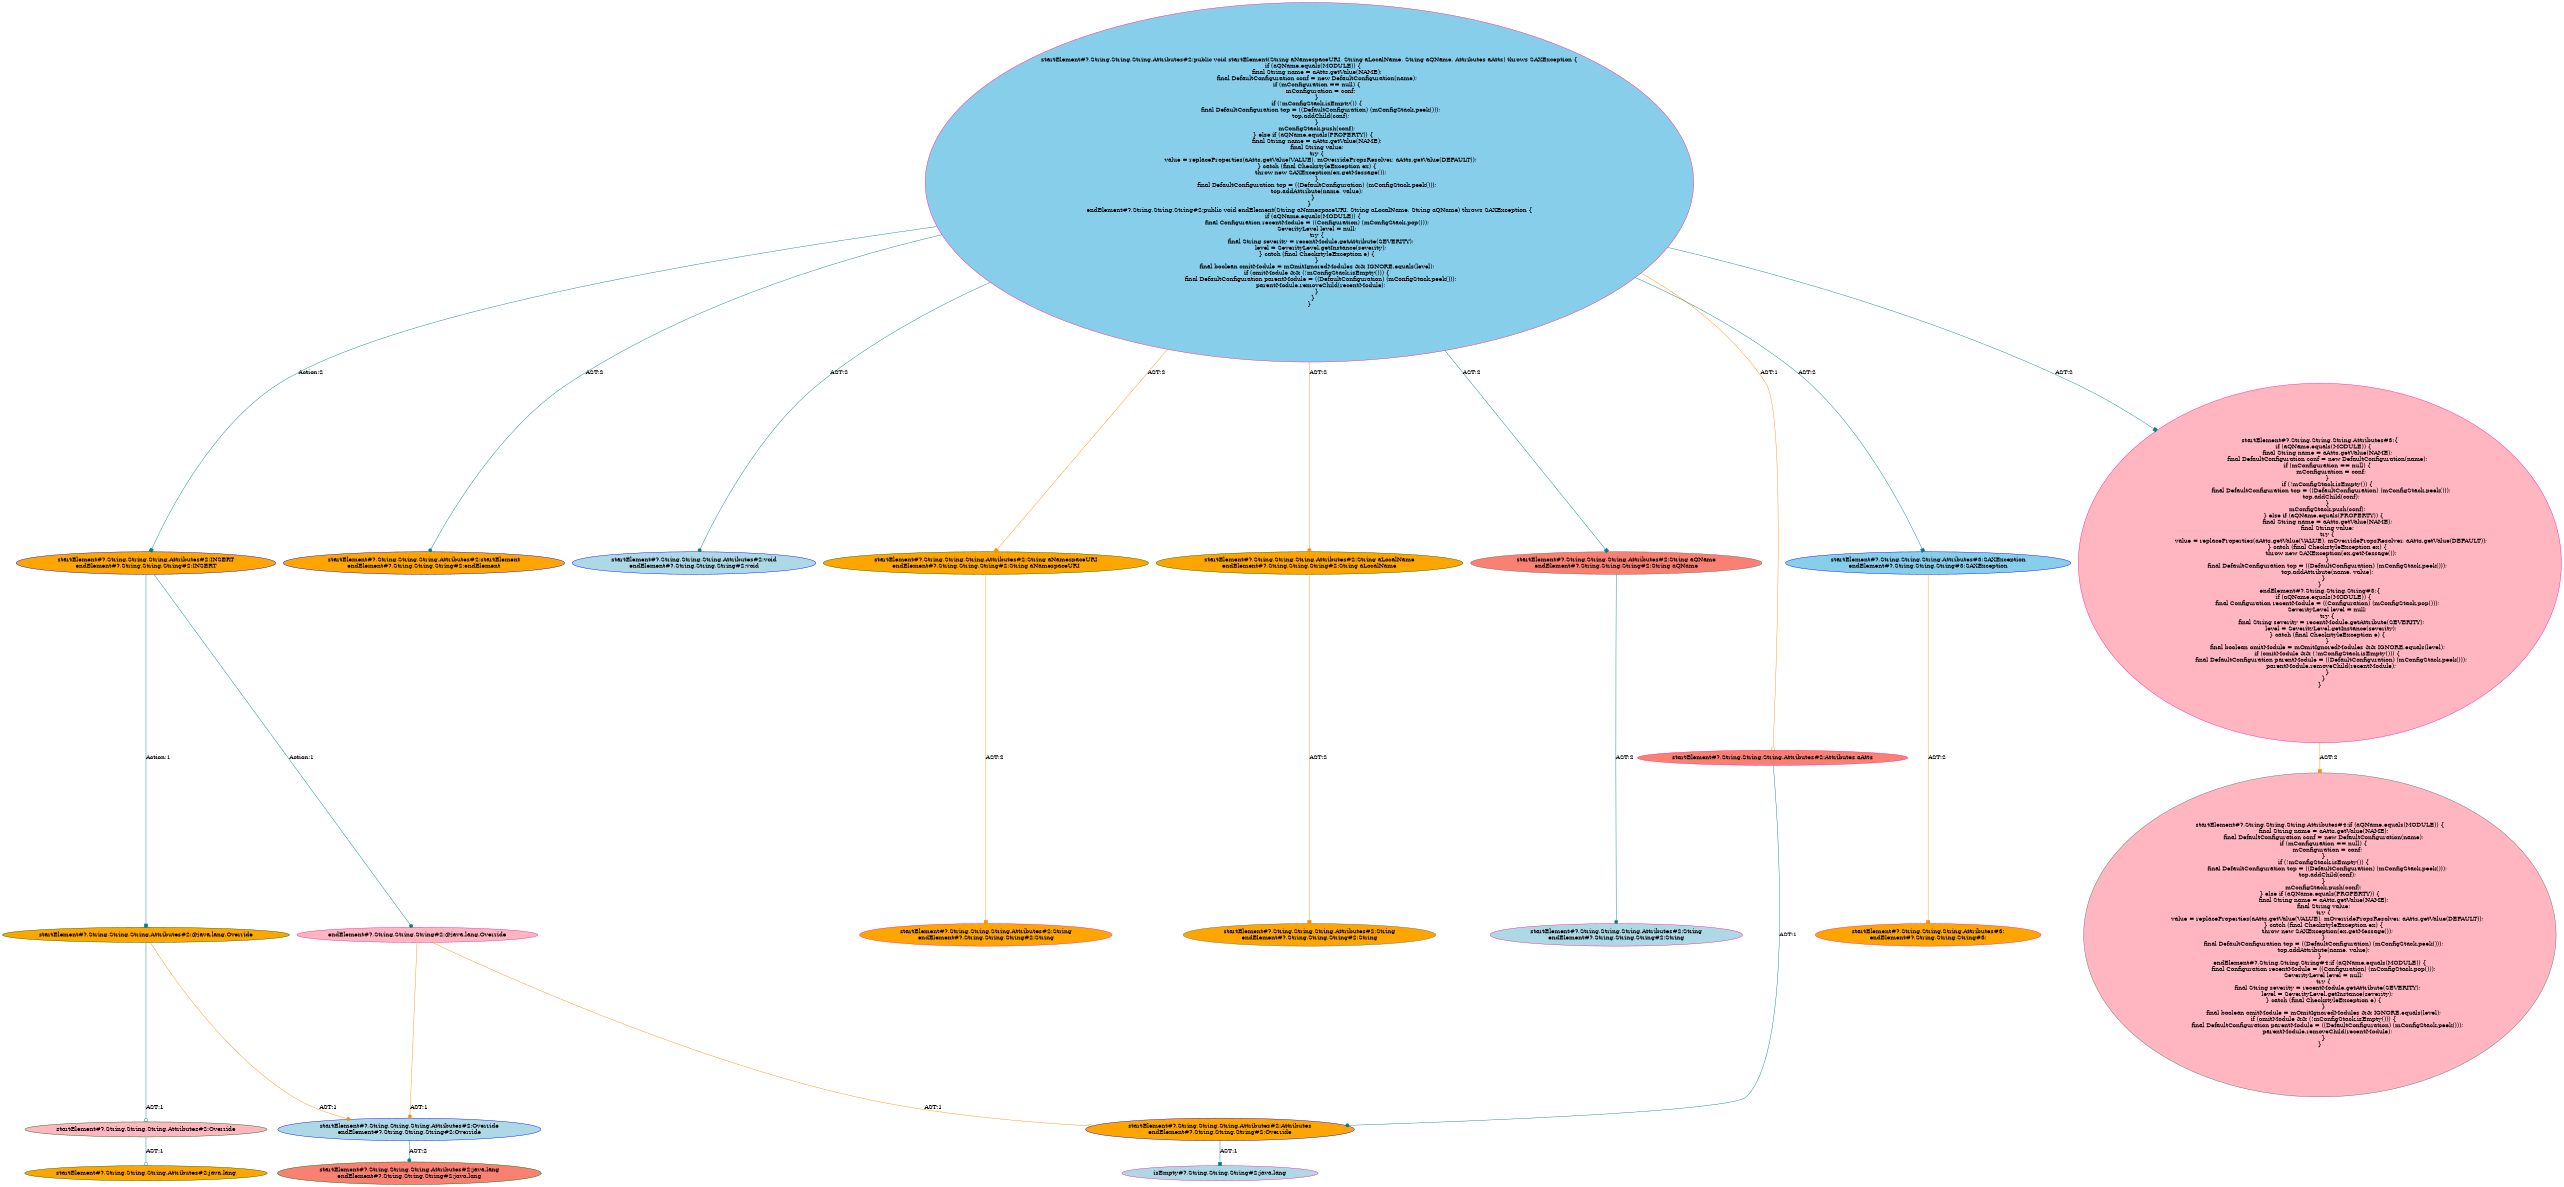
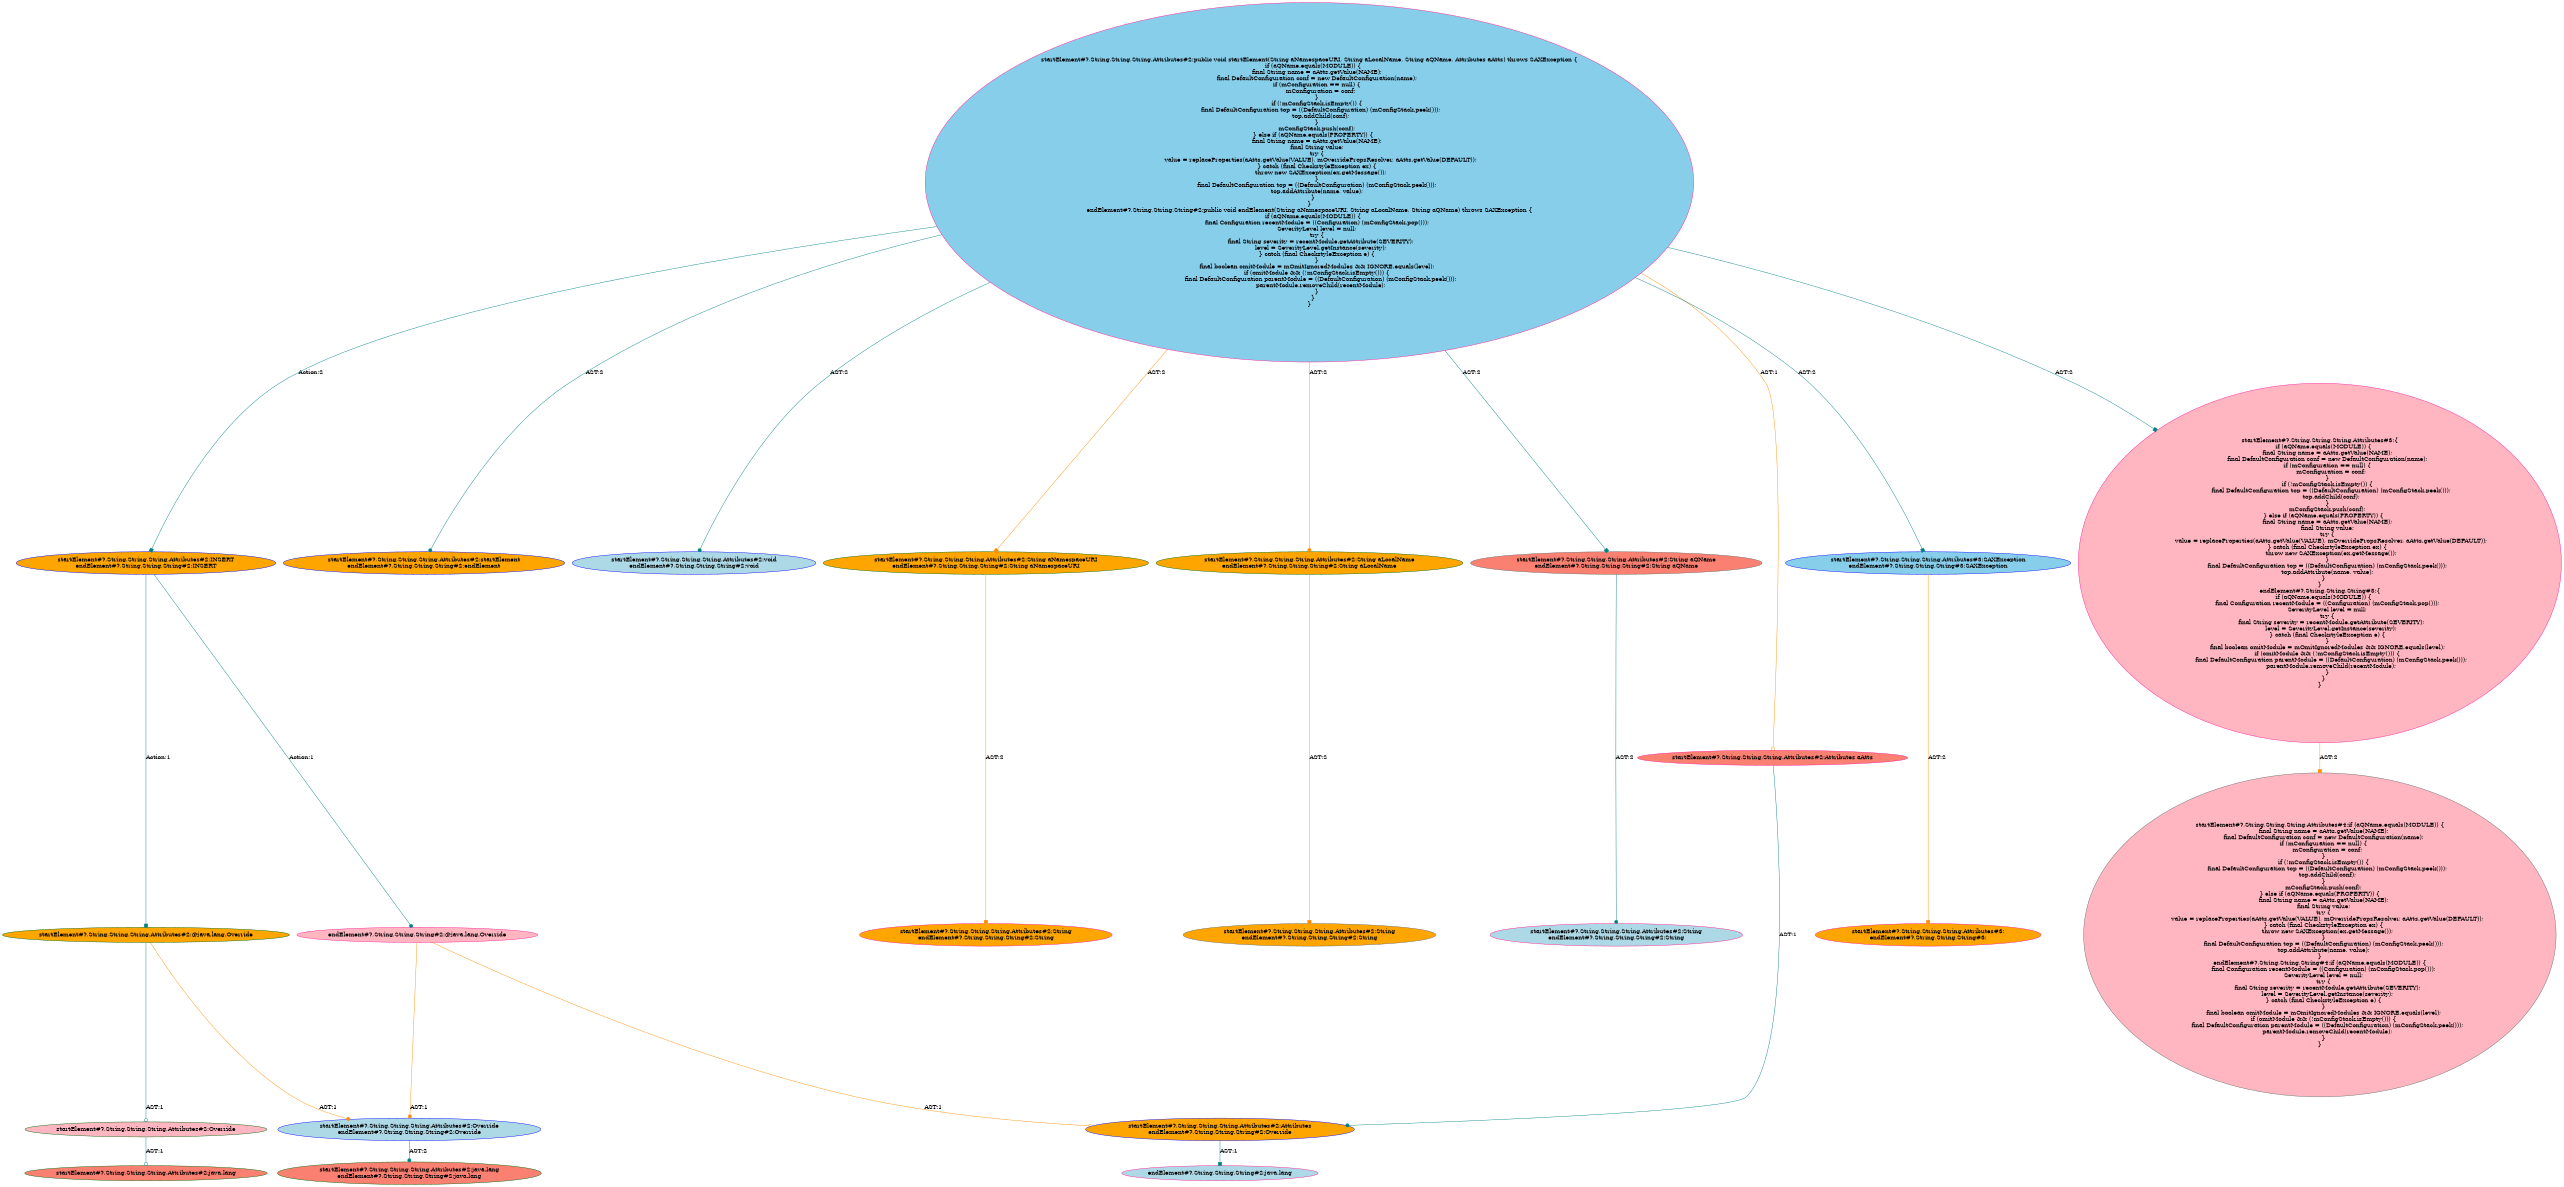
(146, 1173) -> (146, 1173)
(1220, 1173) -> (1220, 1173)
